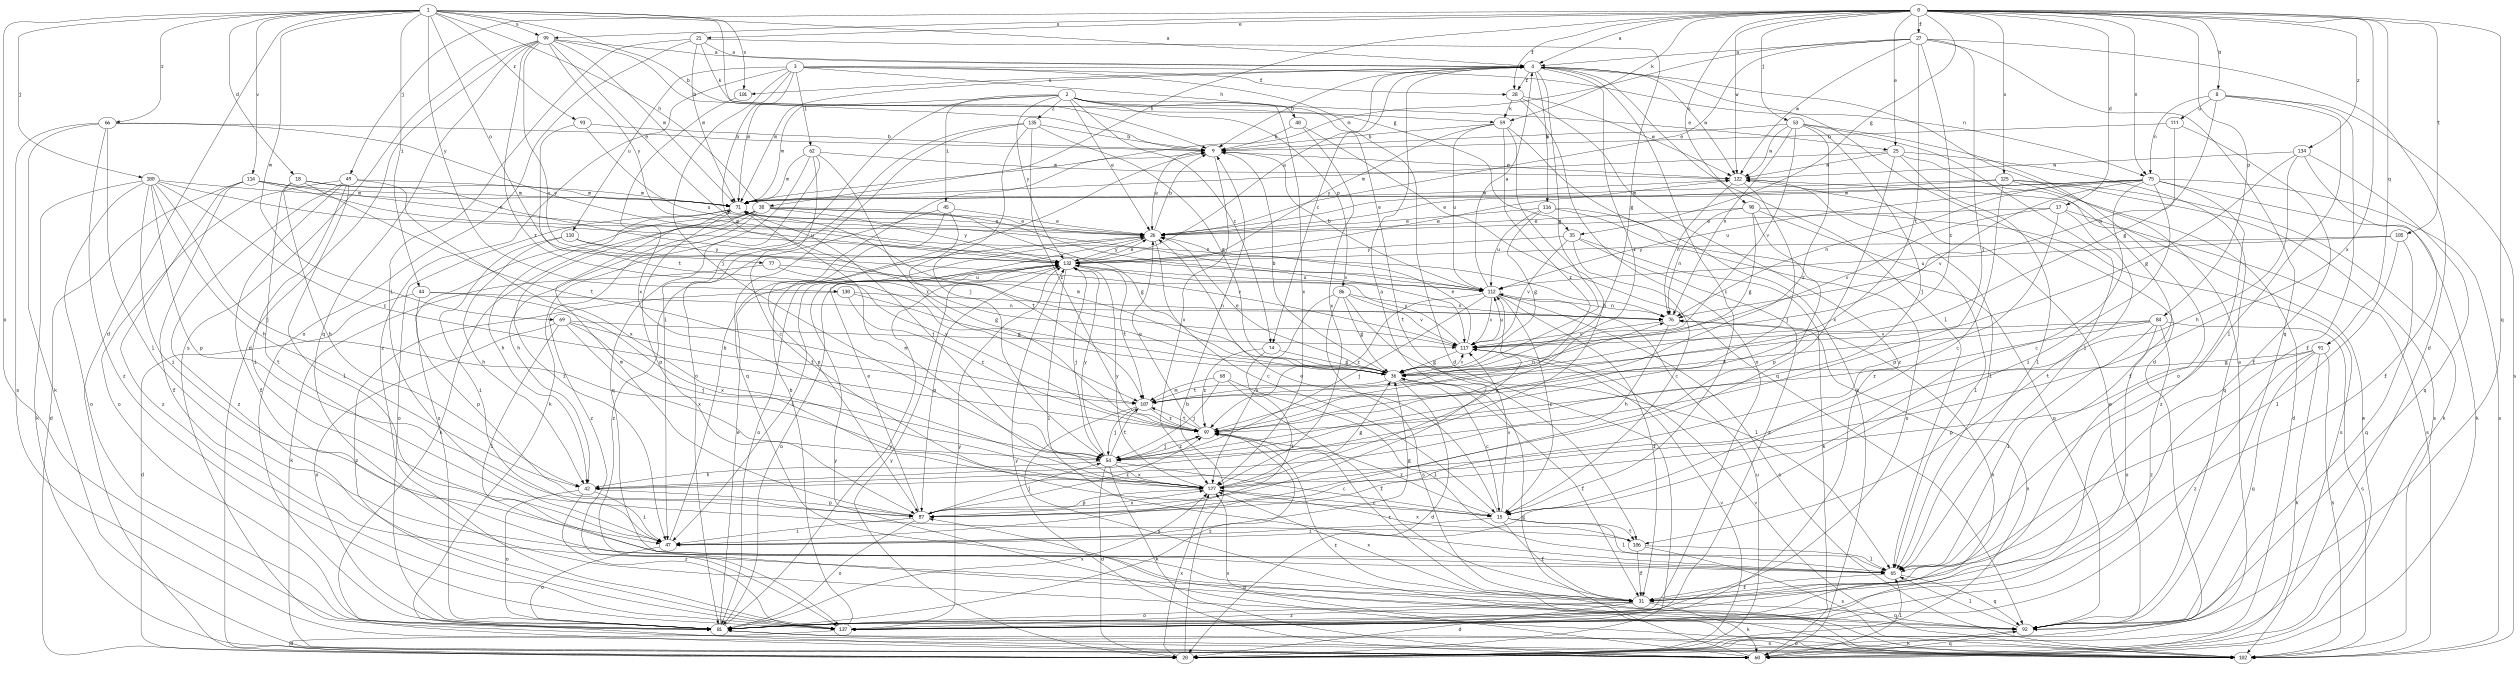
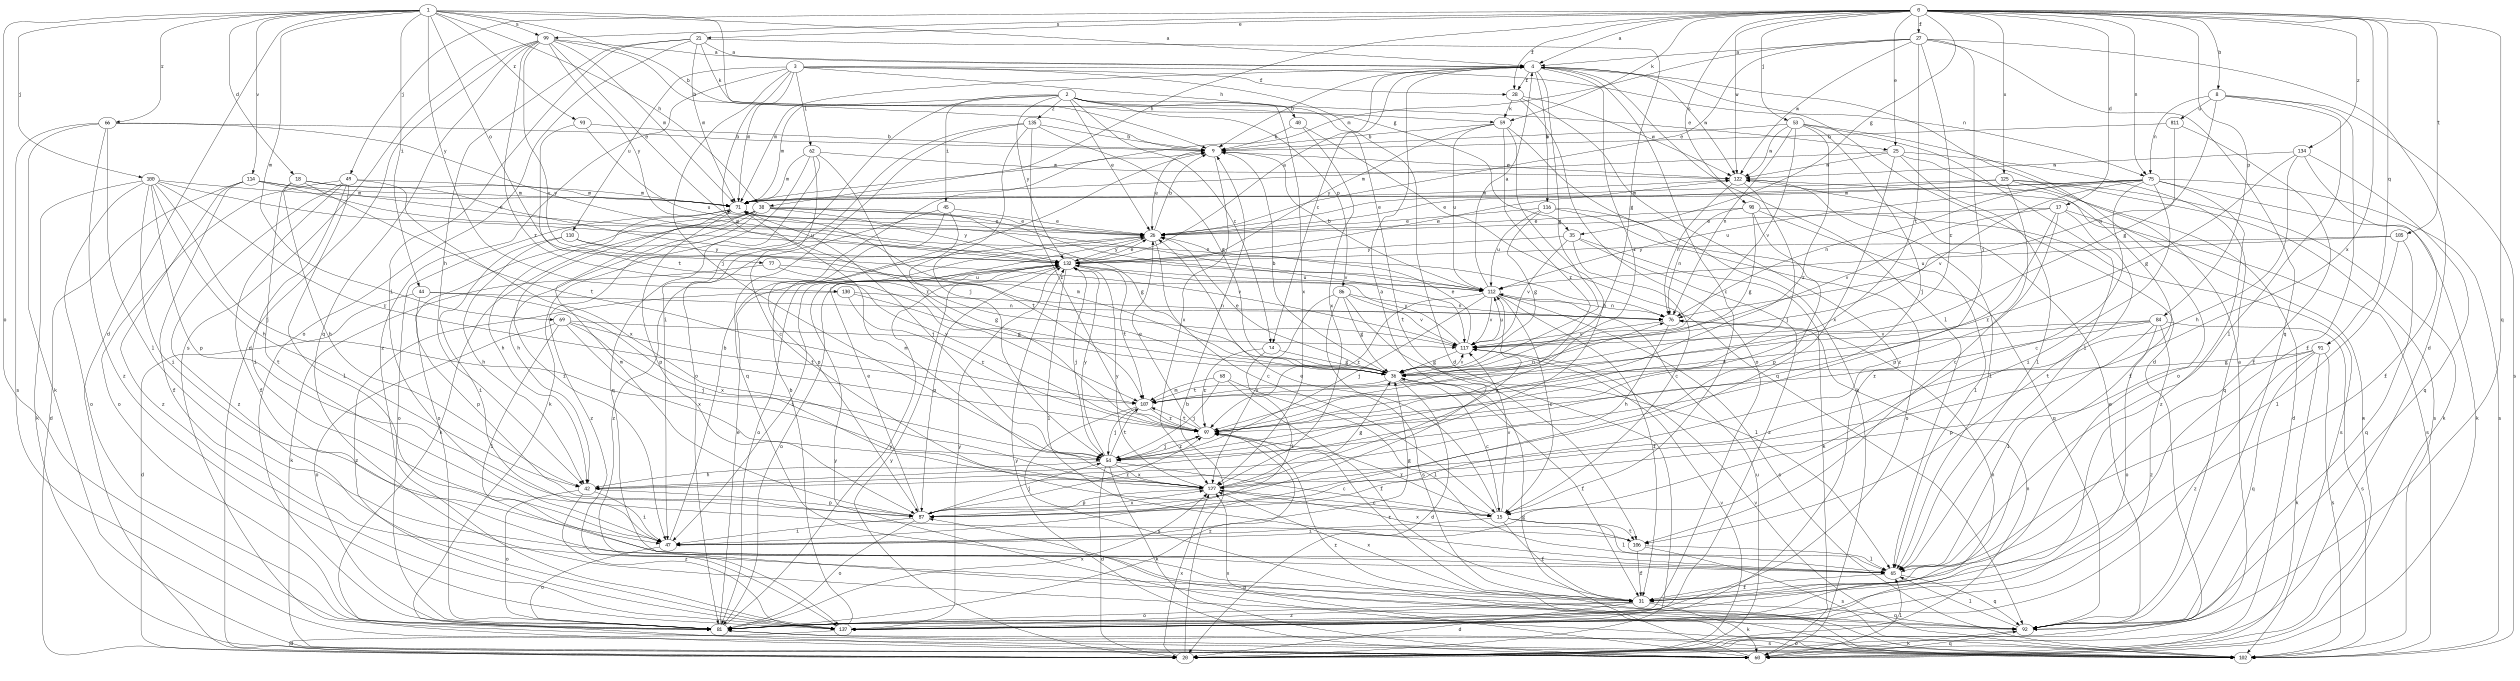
(743, 95) -> none
(2175, 123) -> (2175, 123)
none -> (449, 216)
none -> (1643, 378)
(1817, 412) -> (1927, 381)
